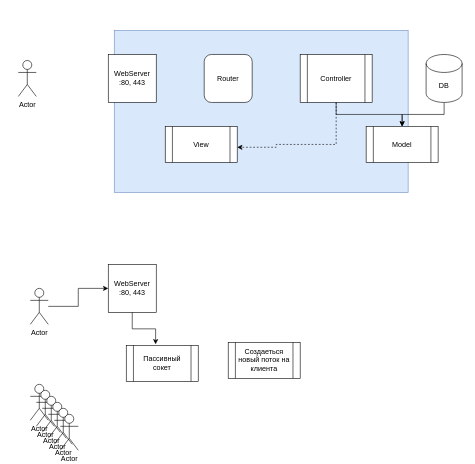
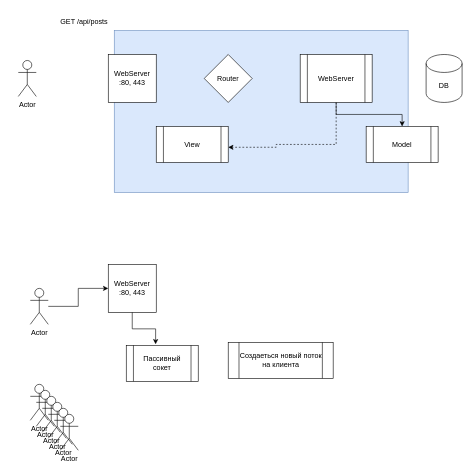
none -> (84, 21)
(228, 78) -> (228, 78)
(336, 78) -> (336, 78)
(430, 114) -> none
(201, 144) -> (192, 144)
(264, 360) -> (281, 360)
